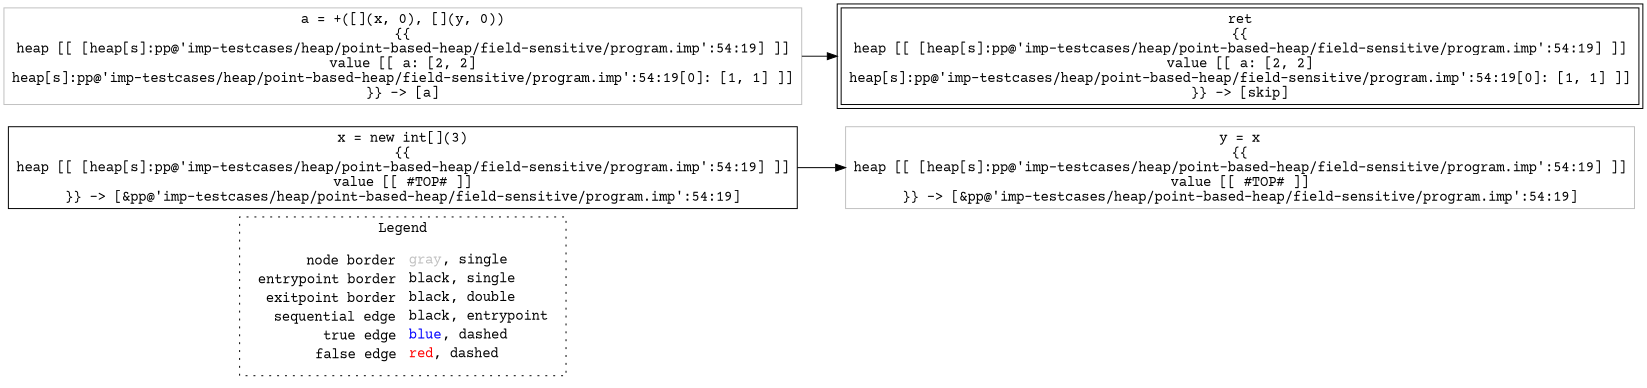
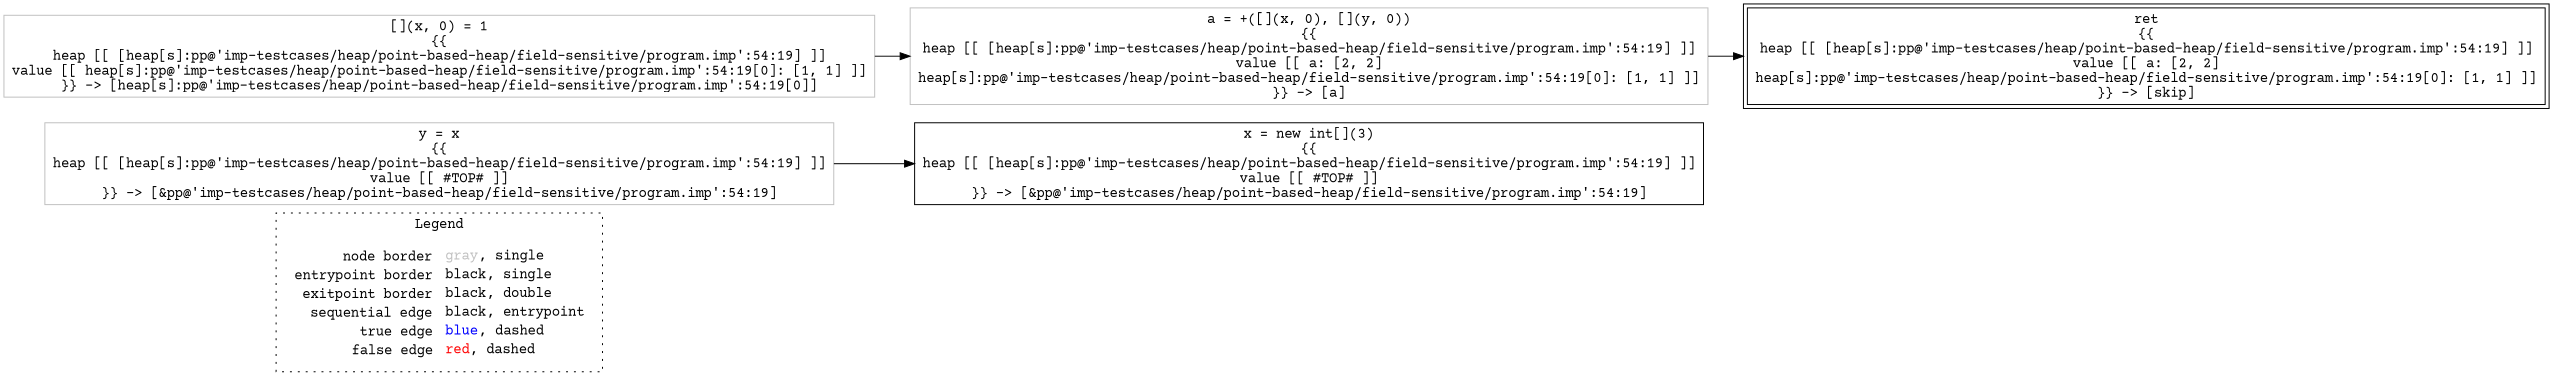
none -> (439, 56)
(816, 168) -> (869, 164)
